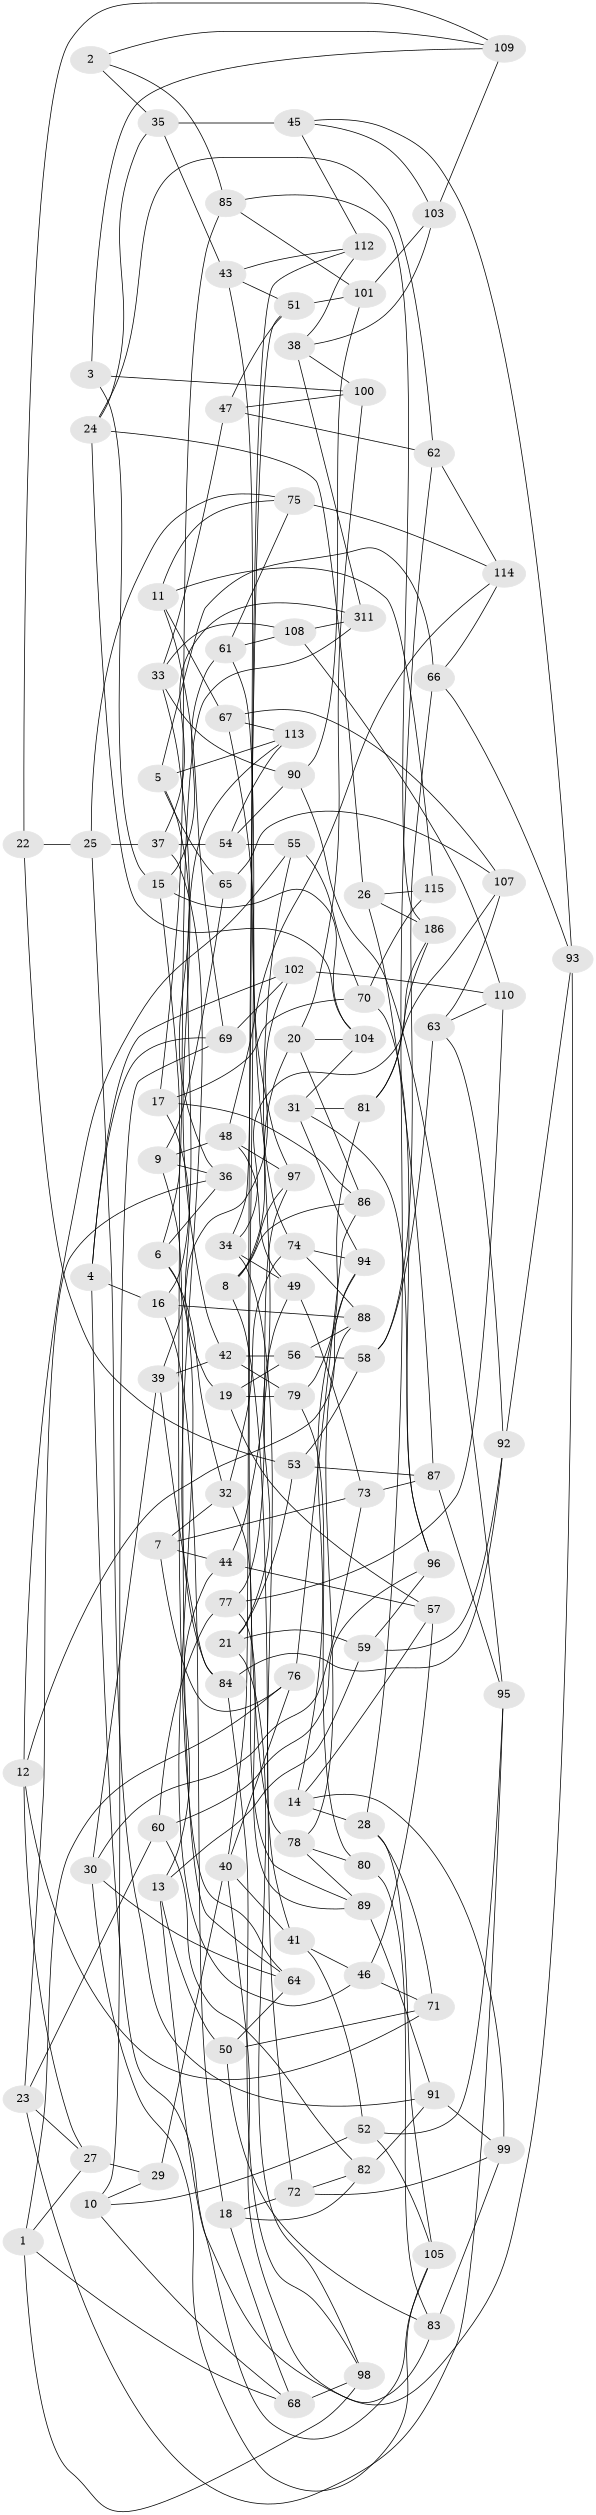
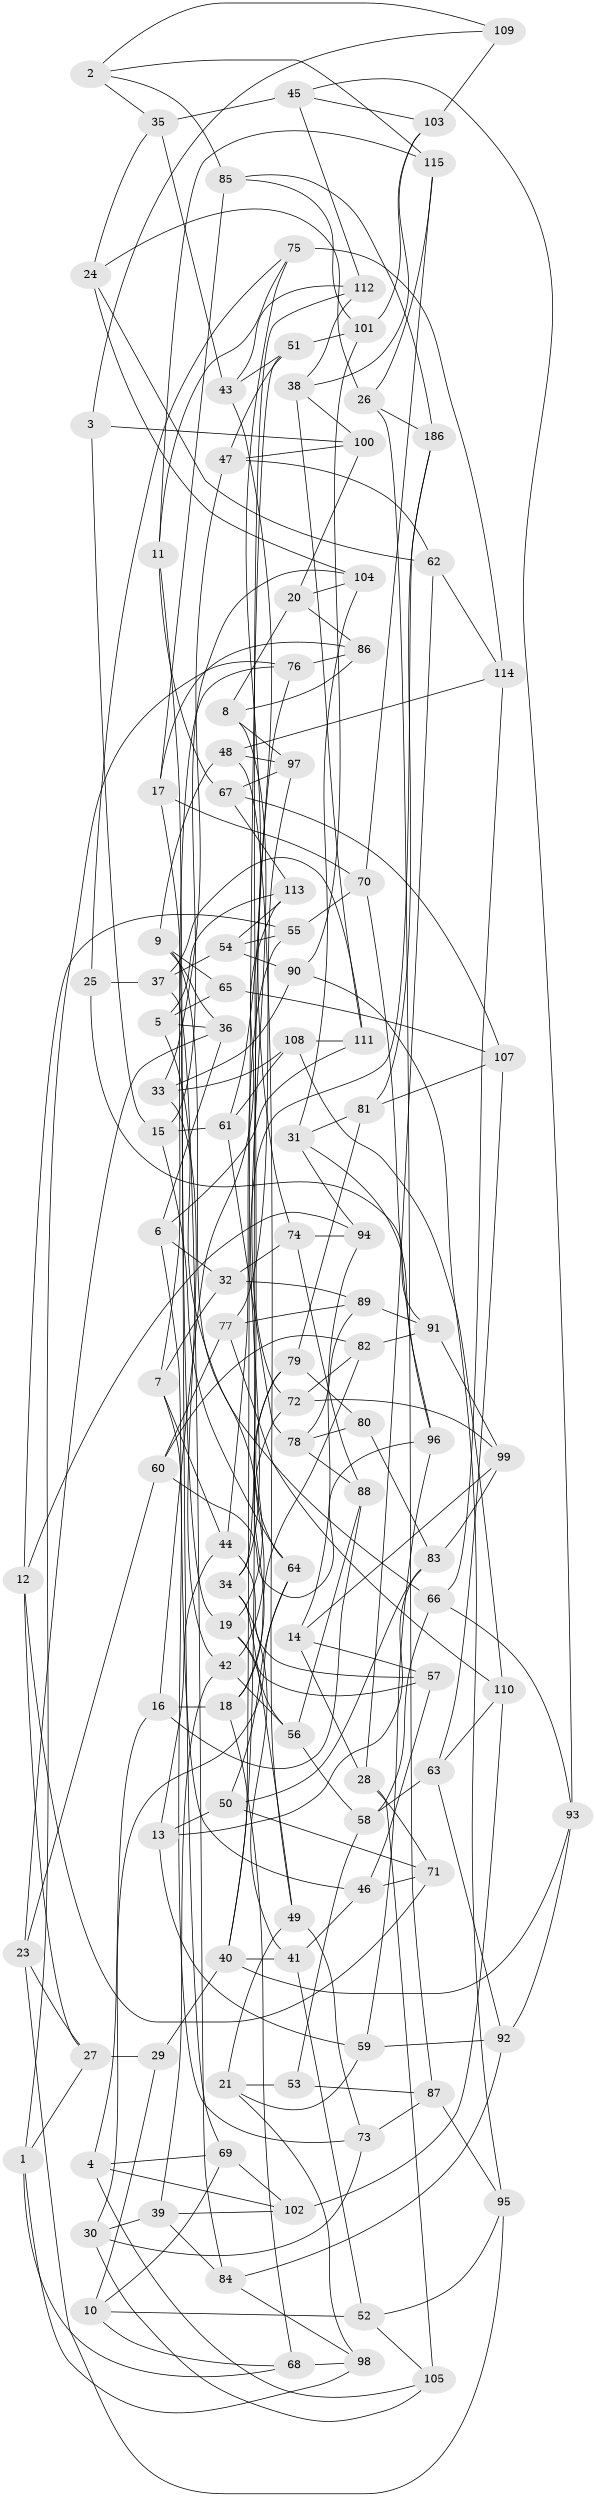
none -> (281, 60)
(364, 618) -> (364, 1041)
(23, 844) -> none
